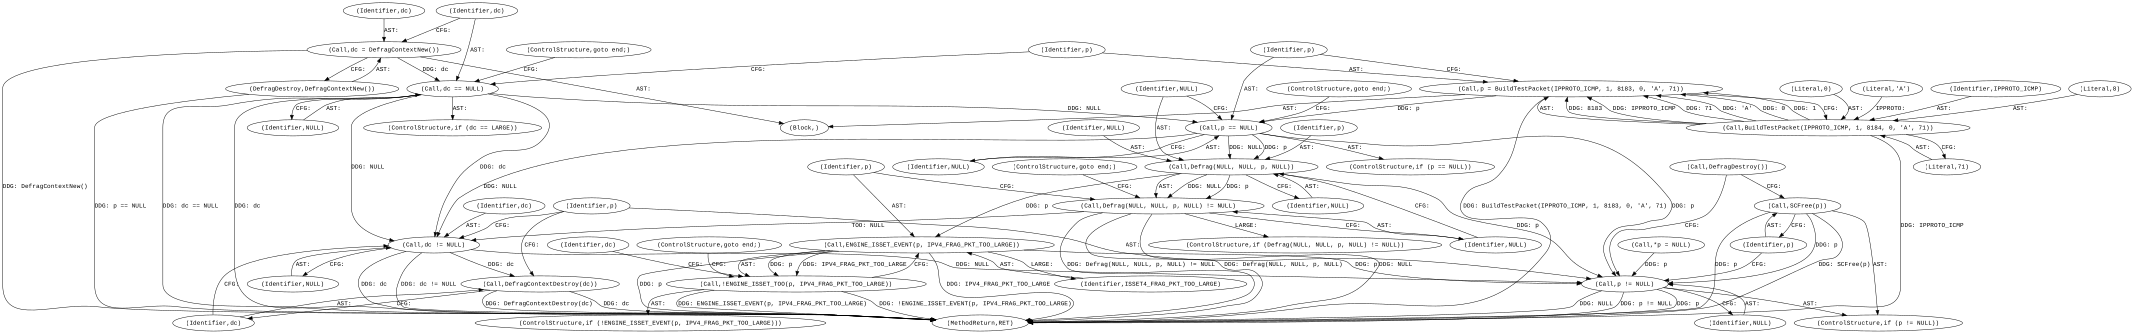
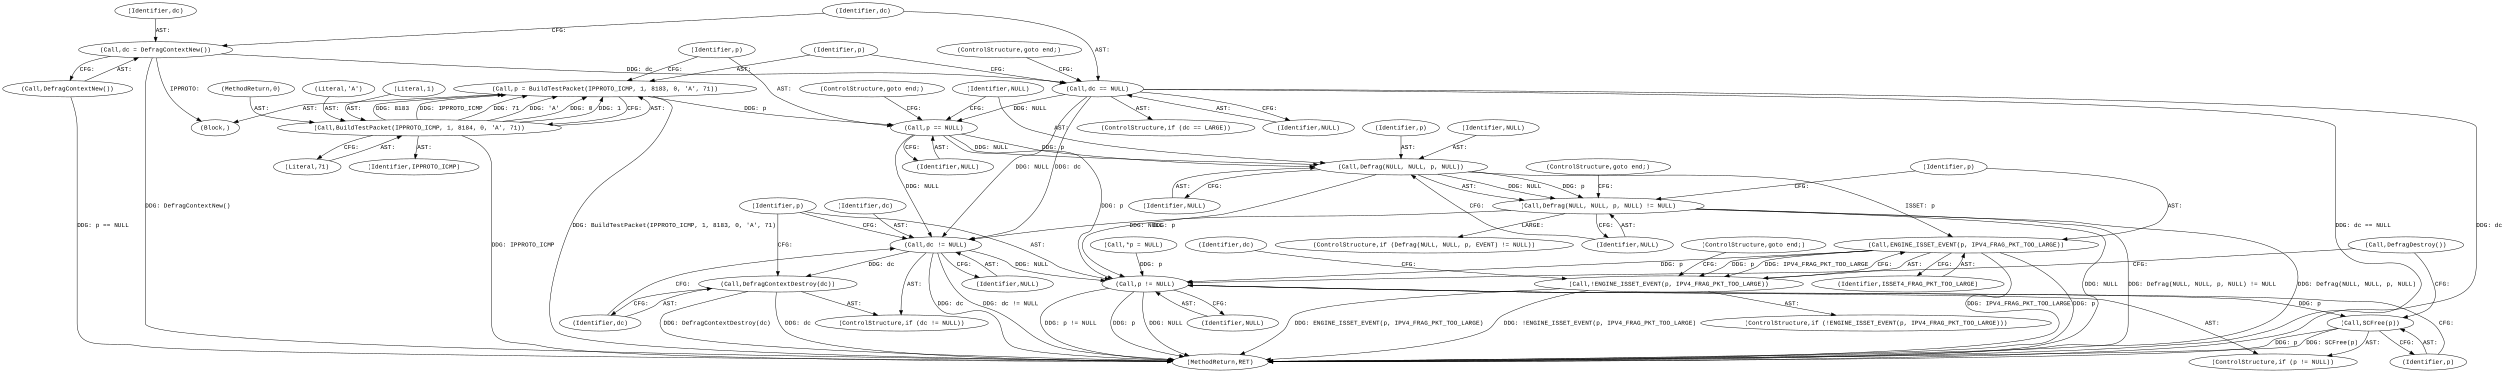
(312, 89) -> (68, 89)
(646, 89) -> (187, 89)
(1811, 89) -> (251, 89)
(2100, 89) -> (414, 89)
(1892, 108) -> (334, 108)
(1923, 109) -> (417, 145)
(1410, 167) -> none
(1037, 206) -> (1920, 206)
(868, 225) -> (1146, 225)
(1295, 245) -> (1424, 245)
(1044, 264) -> (1947, 264)
(1765, 273) -> (1765, 293)
(796, 284) -> (1669, 284)
none -> (902, 323)
